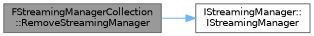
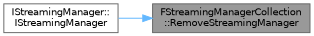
(174, 18) -> (131, 18)
